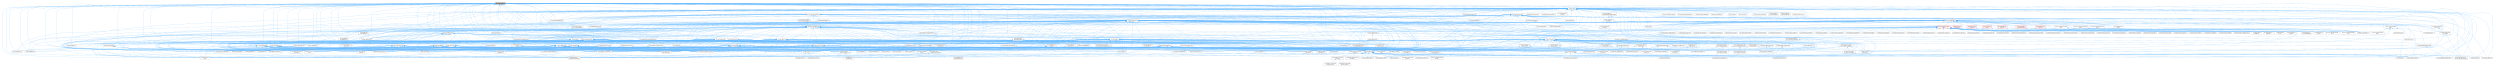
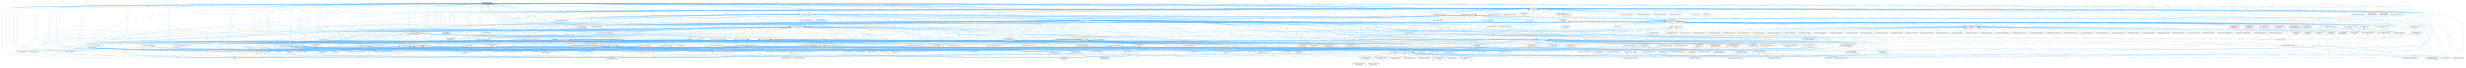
(1373, 39) -> none
